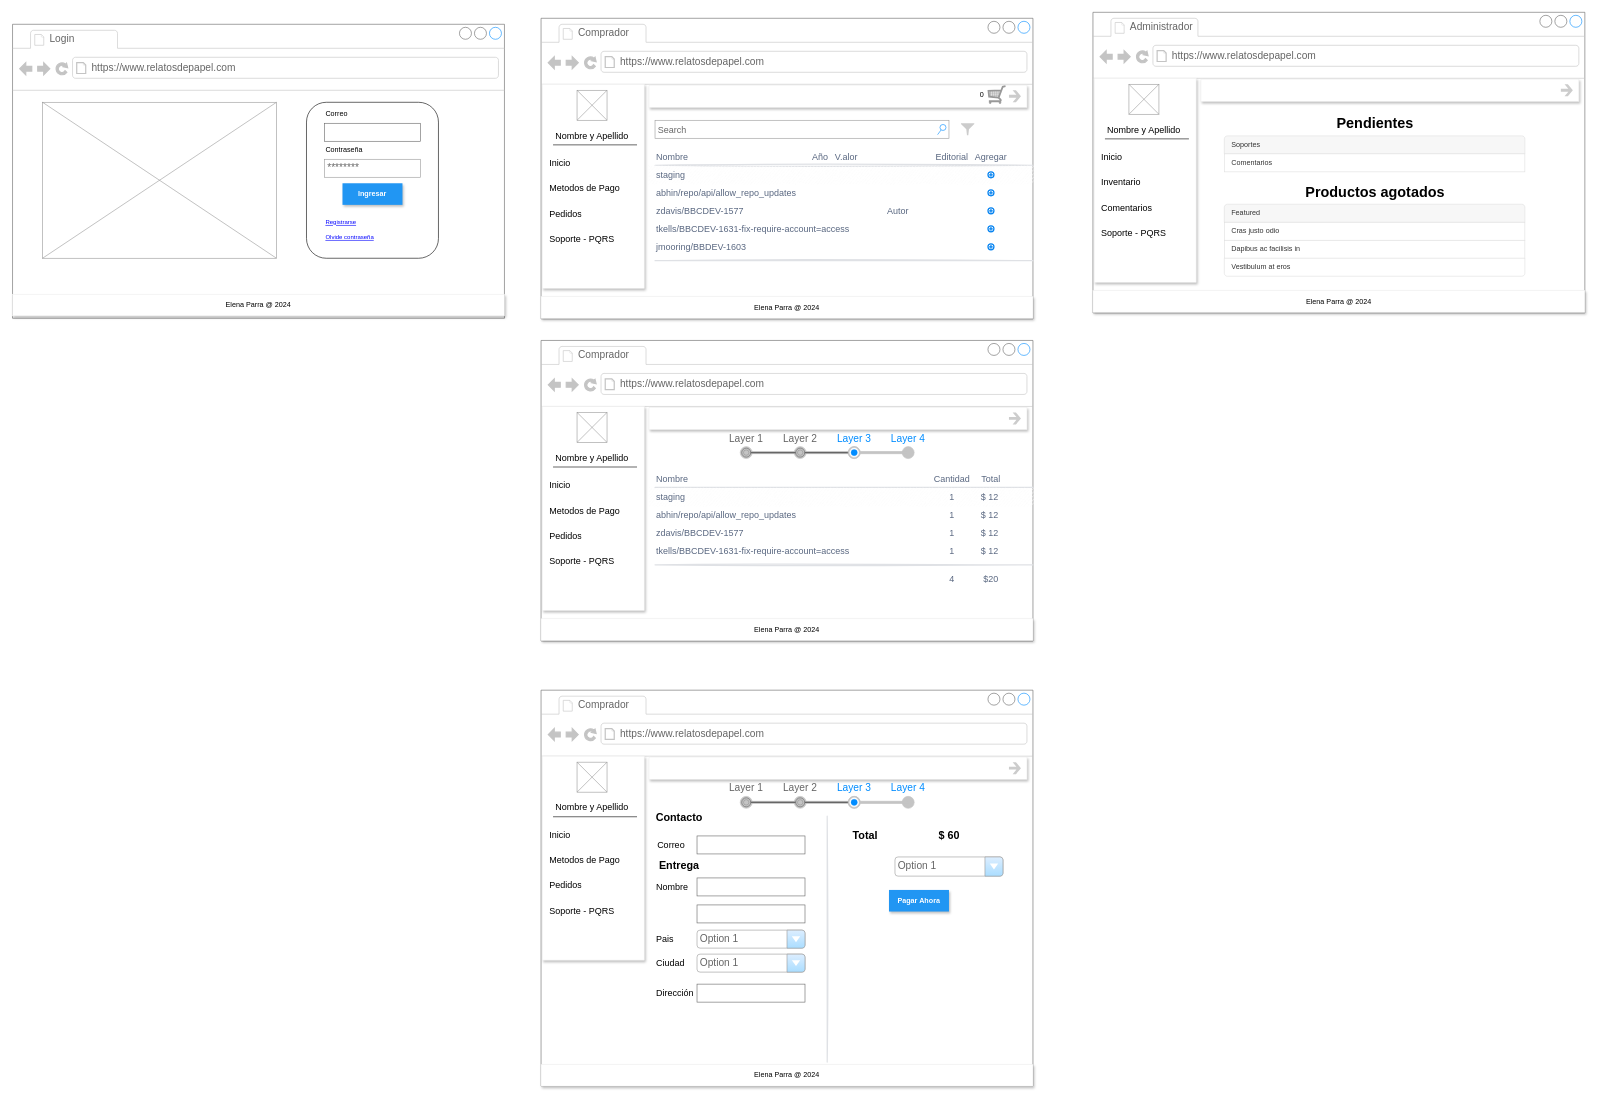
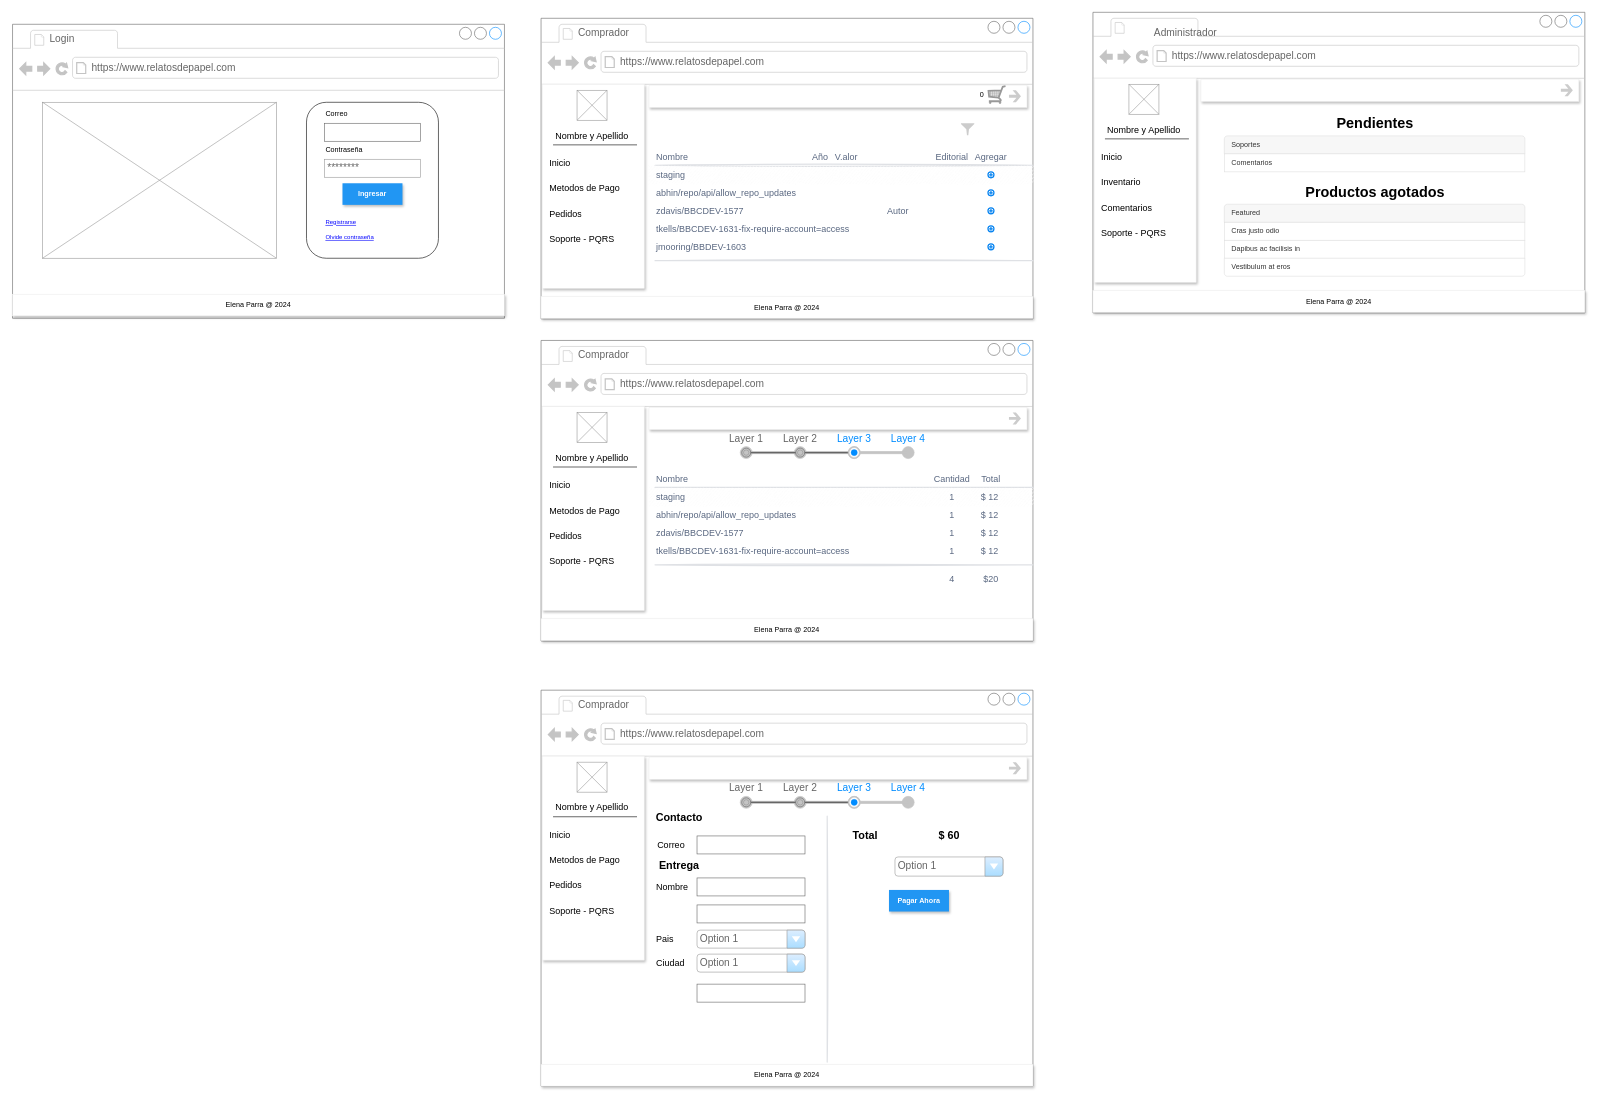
(1162, 27) -> (1186, 33)
(802, 129) -> none
(673, 993) -> none
